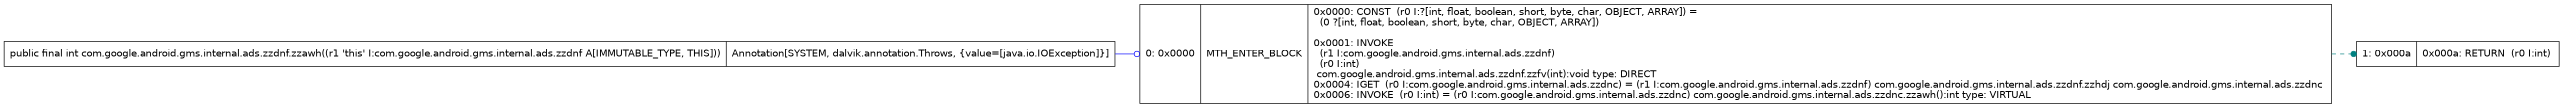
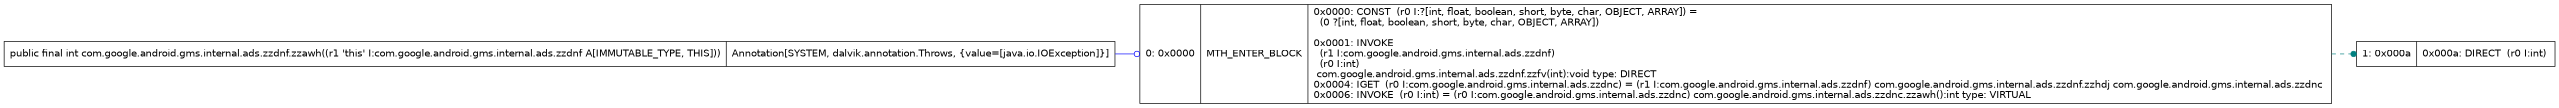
(2488, 54) -> (2486, 54)
